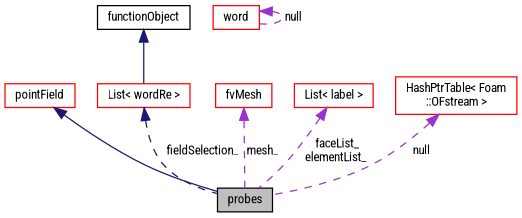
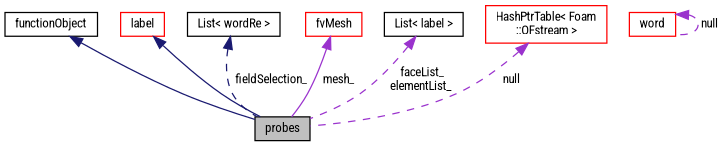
(144, 63) -> (166, 86)
(40, 96) -> (142, 24)
(144, 96) -> (234, 24)
(334, 96) -> (424, 24)
(244, 154) -> (312, 84)
